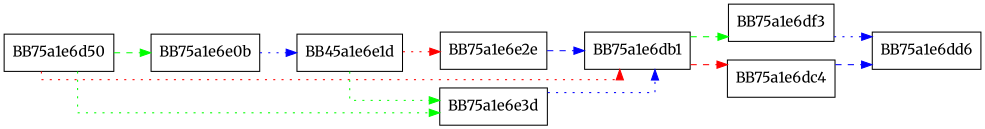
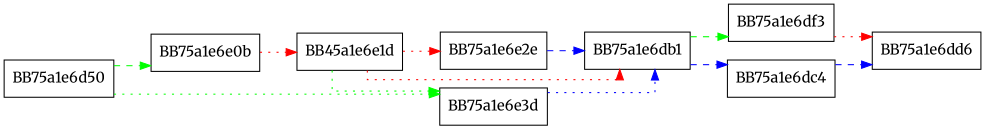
(848, 37) -> (848, 37)
(273, 53) -> (273, 52)
(704, 65) -> (704, 65)
(327, 80) -> (489, 80)
